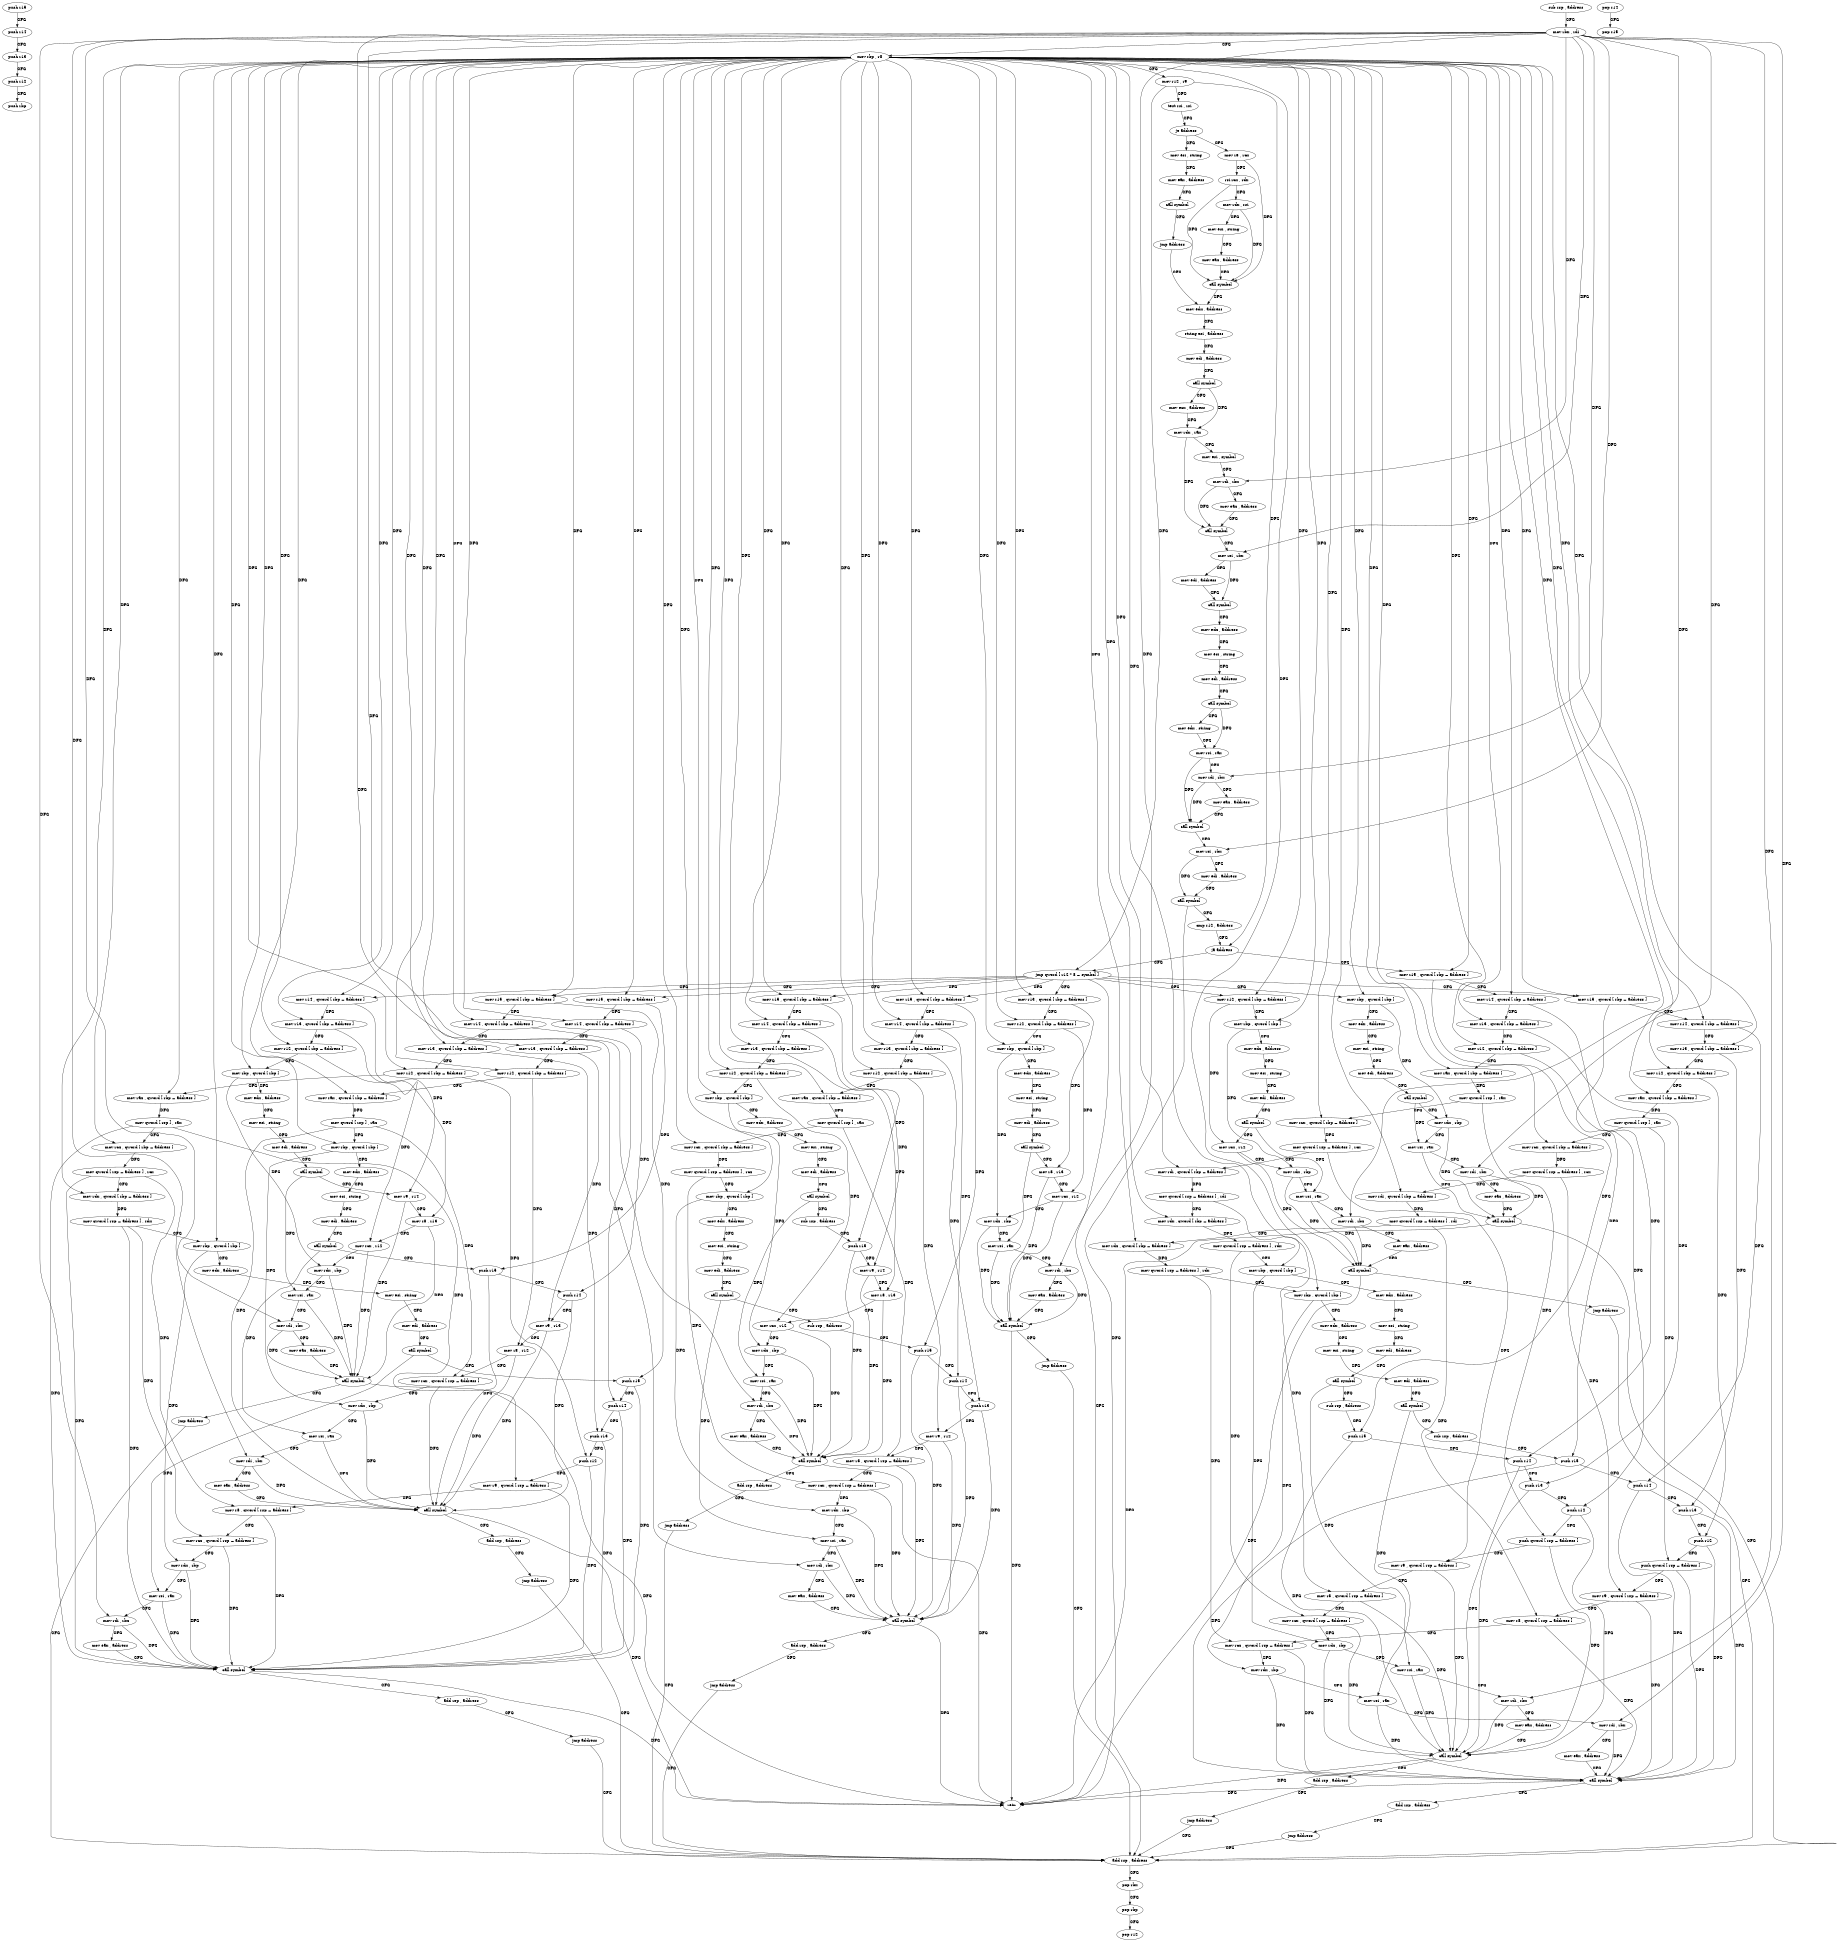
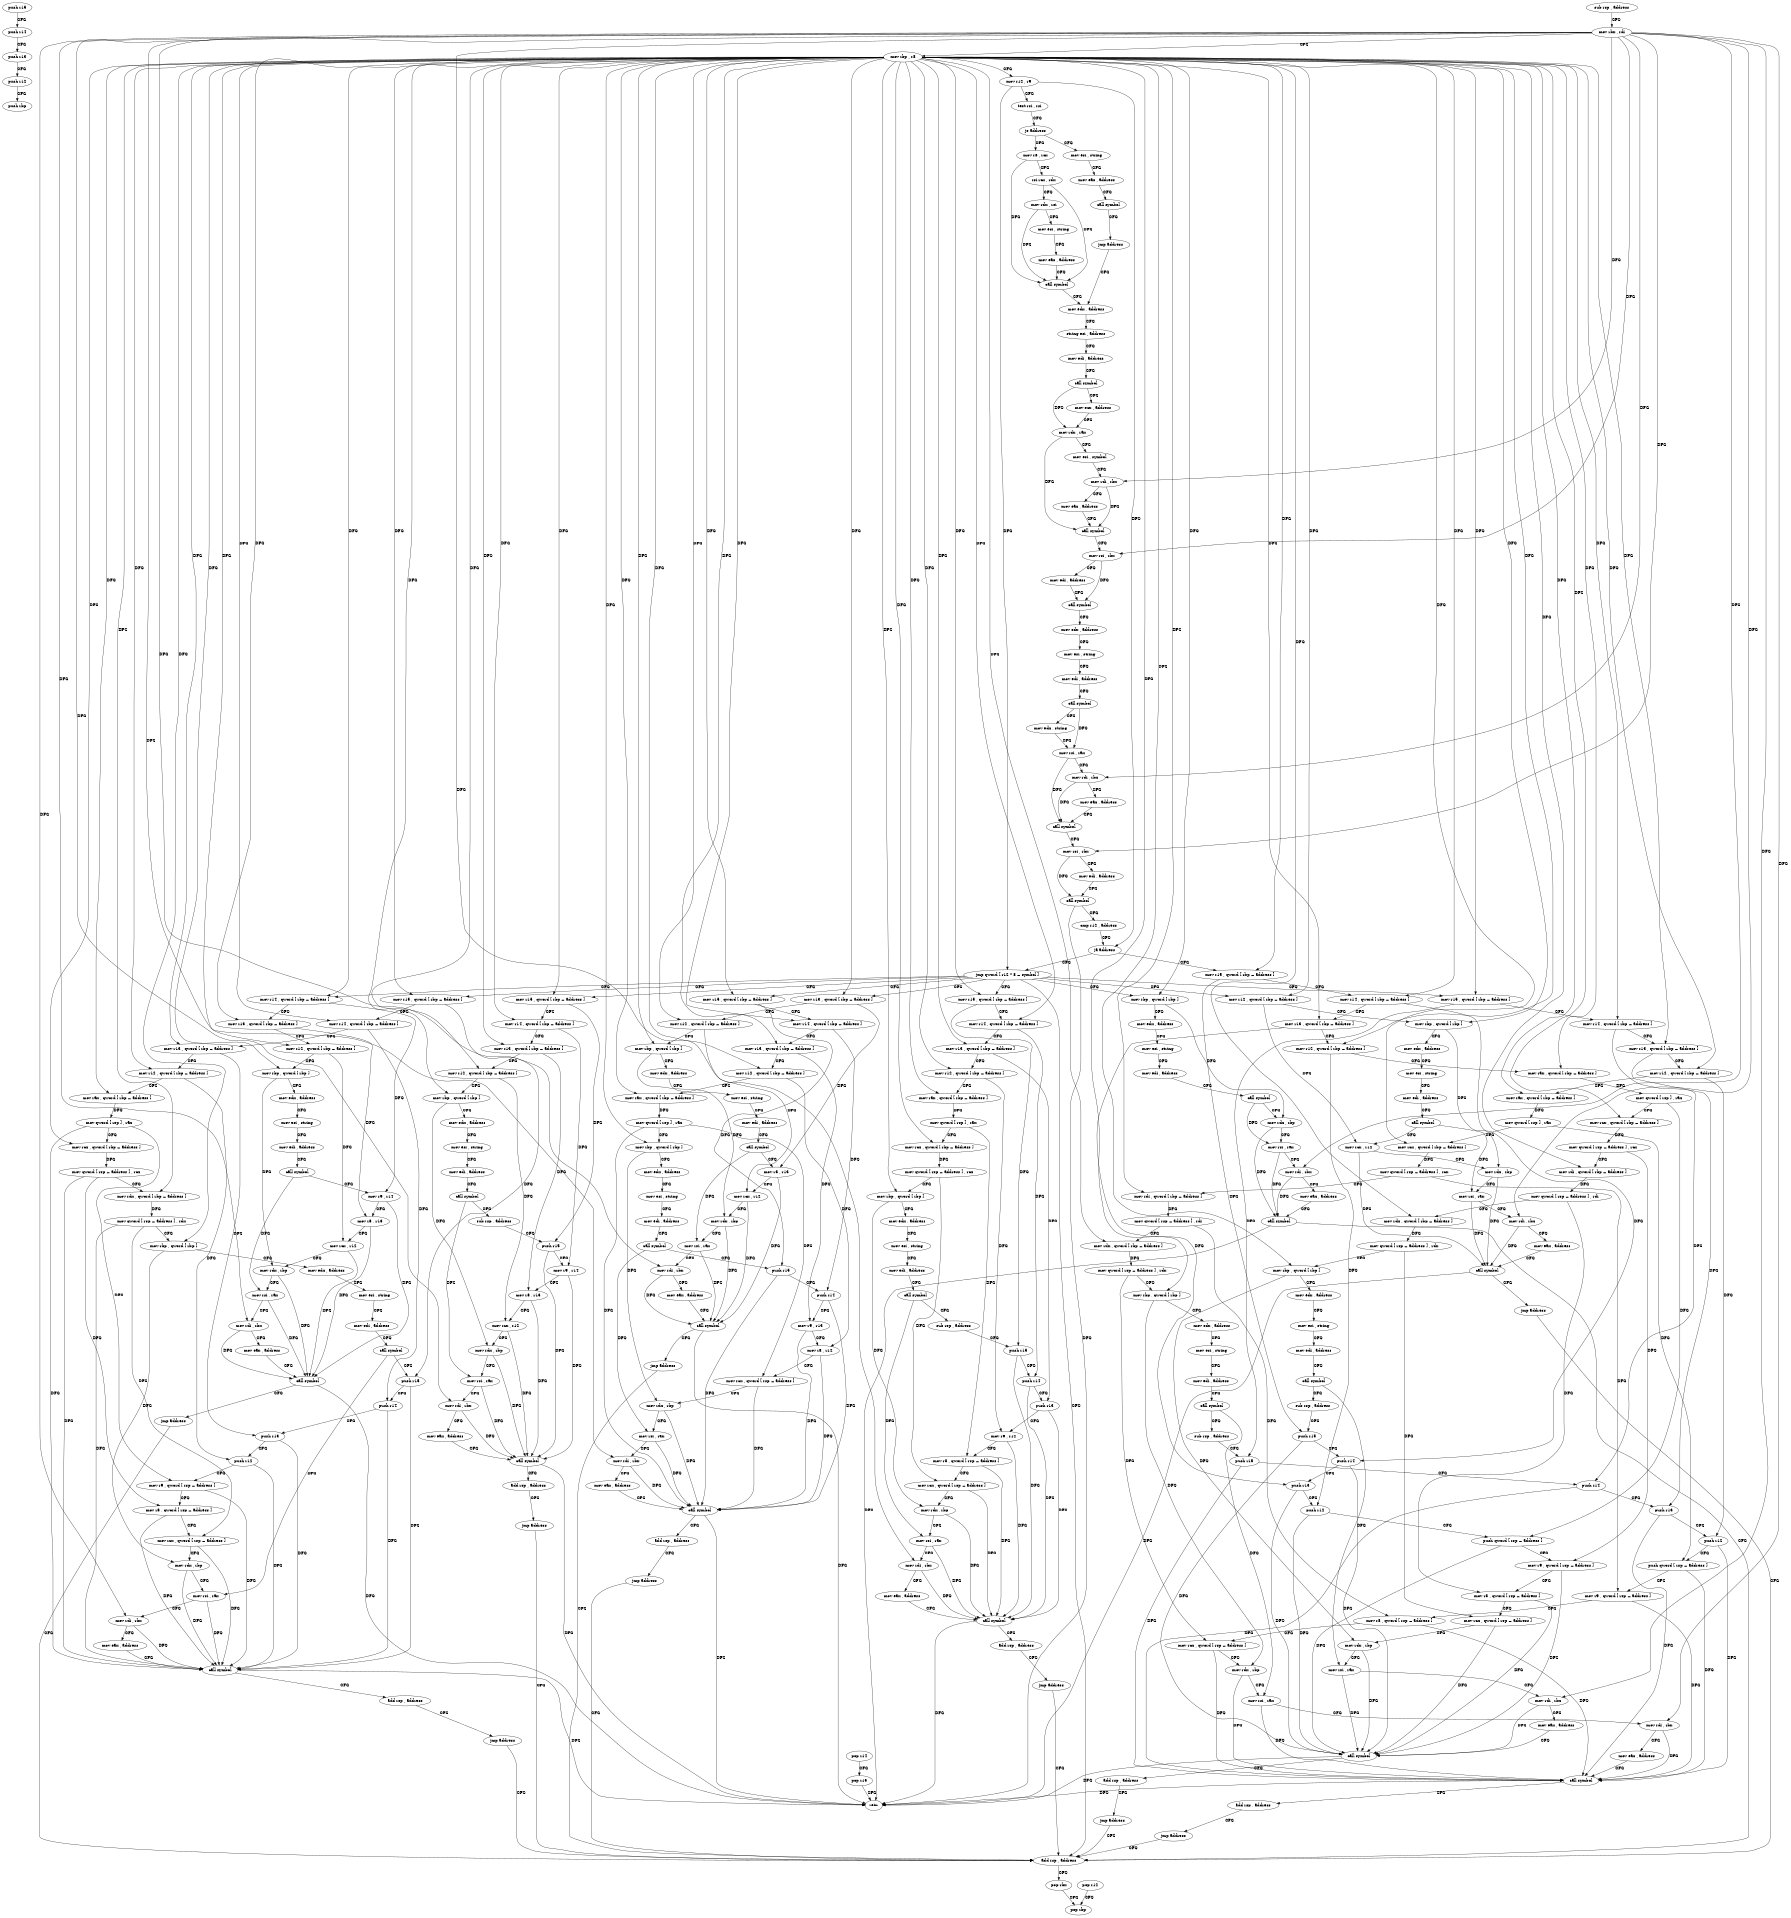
none -> (866, 1792)
(1130, 1921) -> (1085, 1896)
